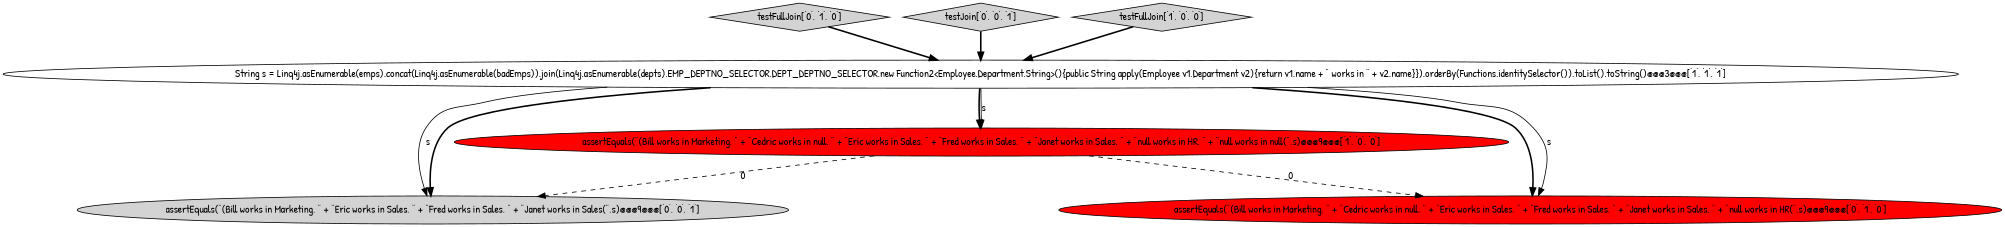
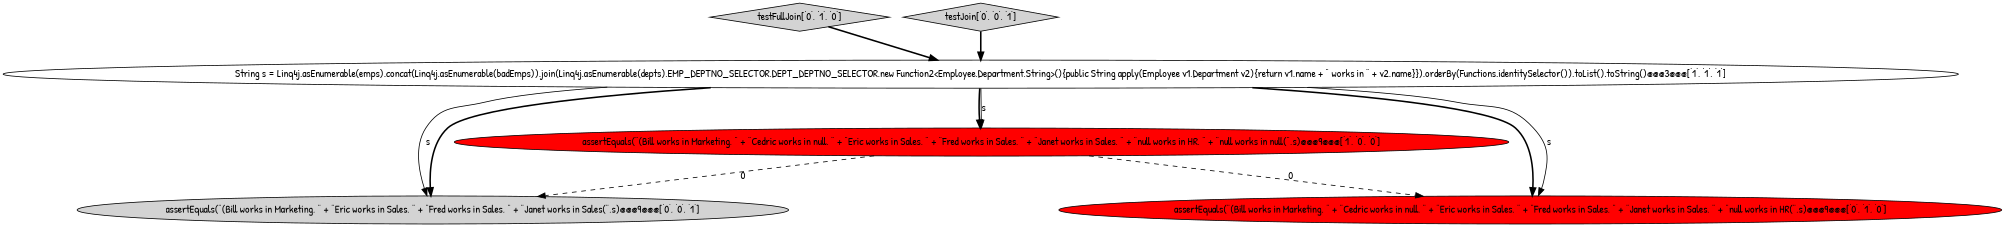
(1162, 17) -> none
